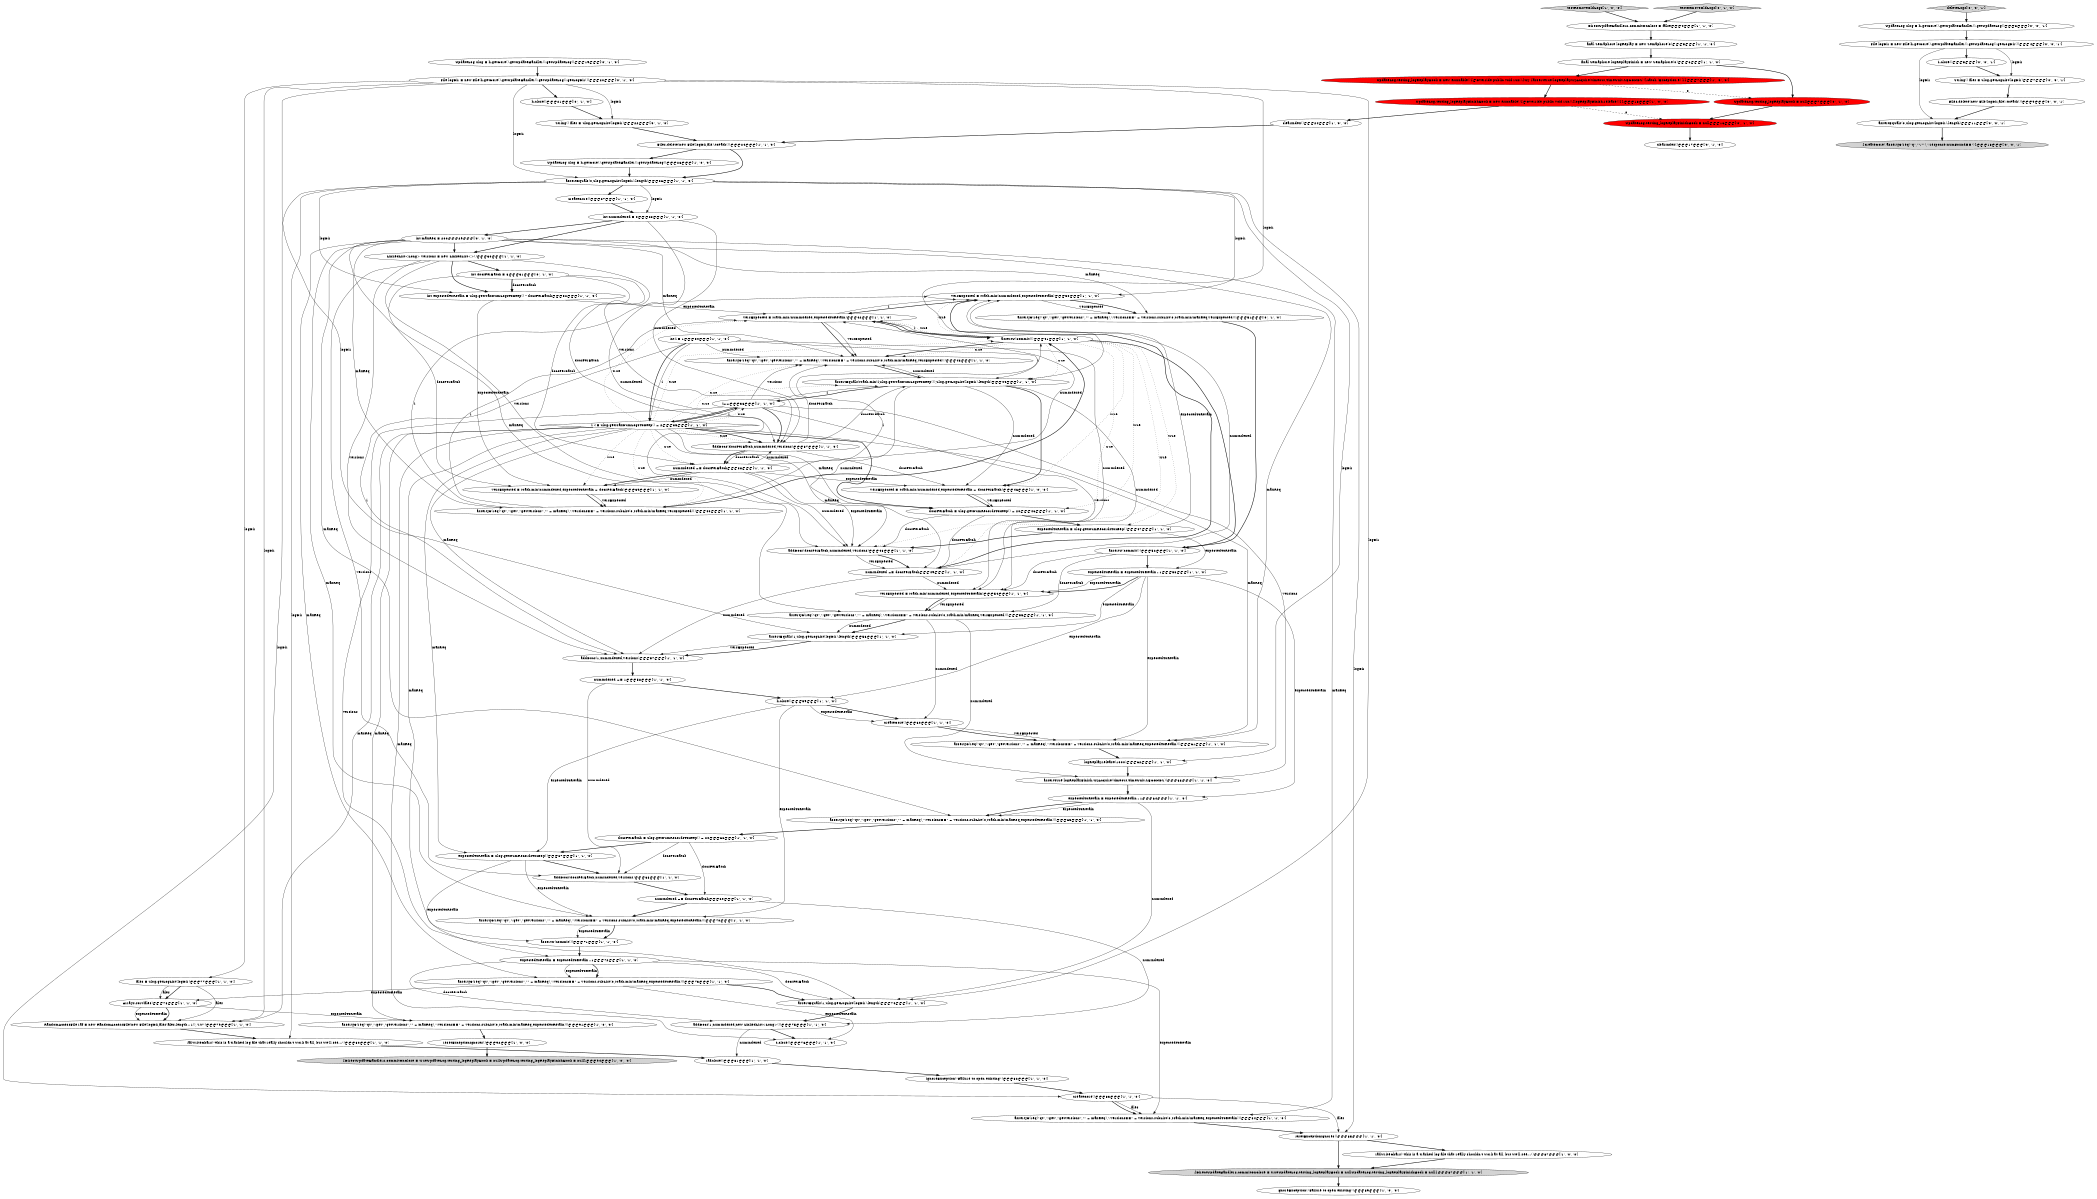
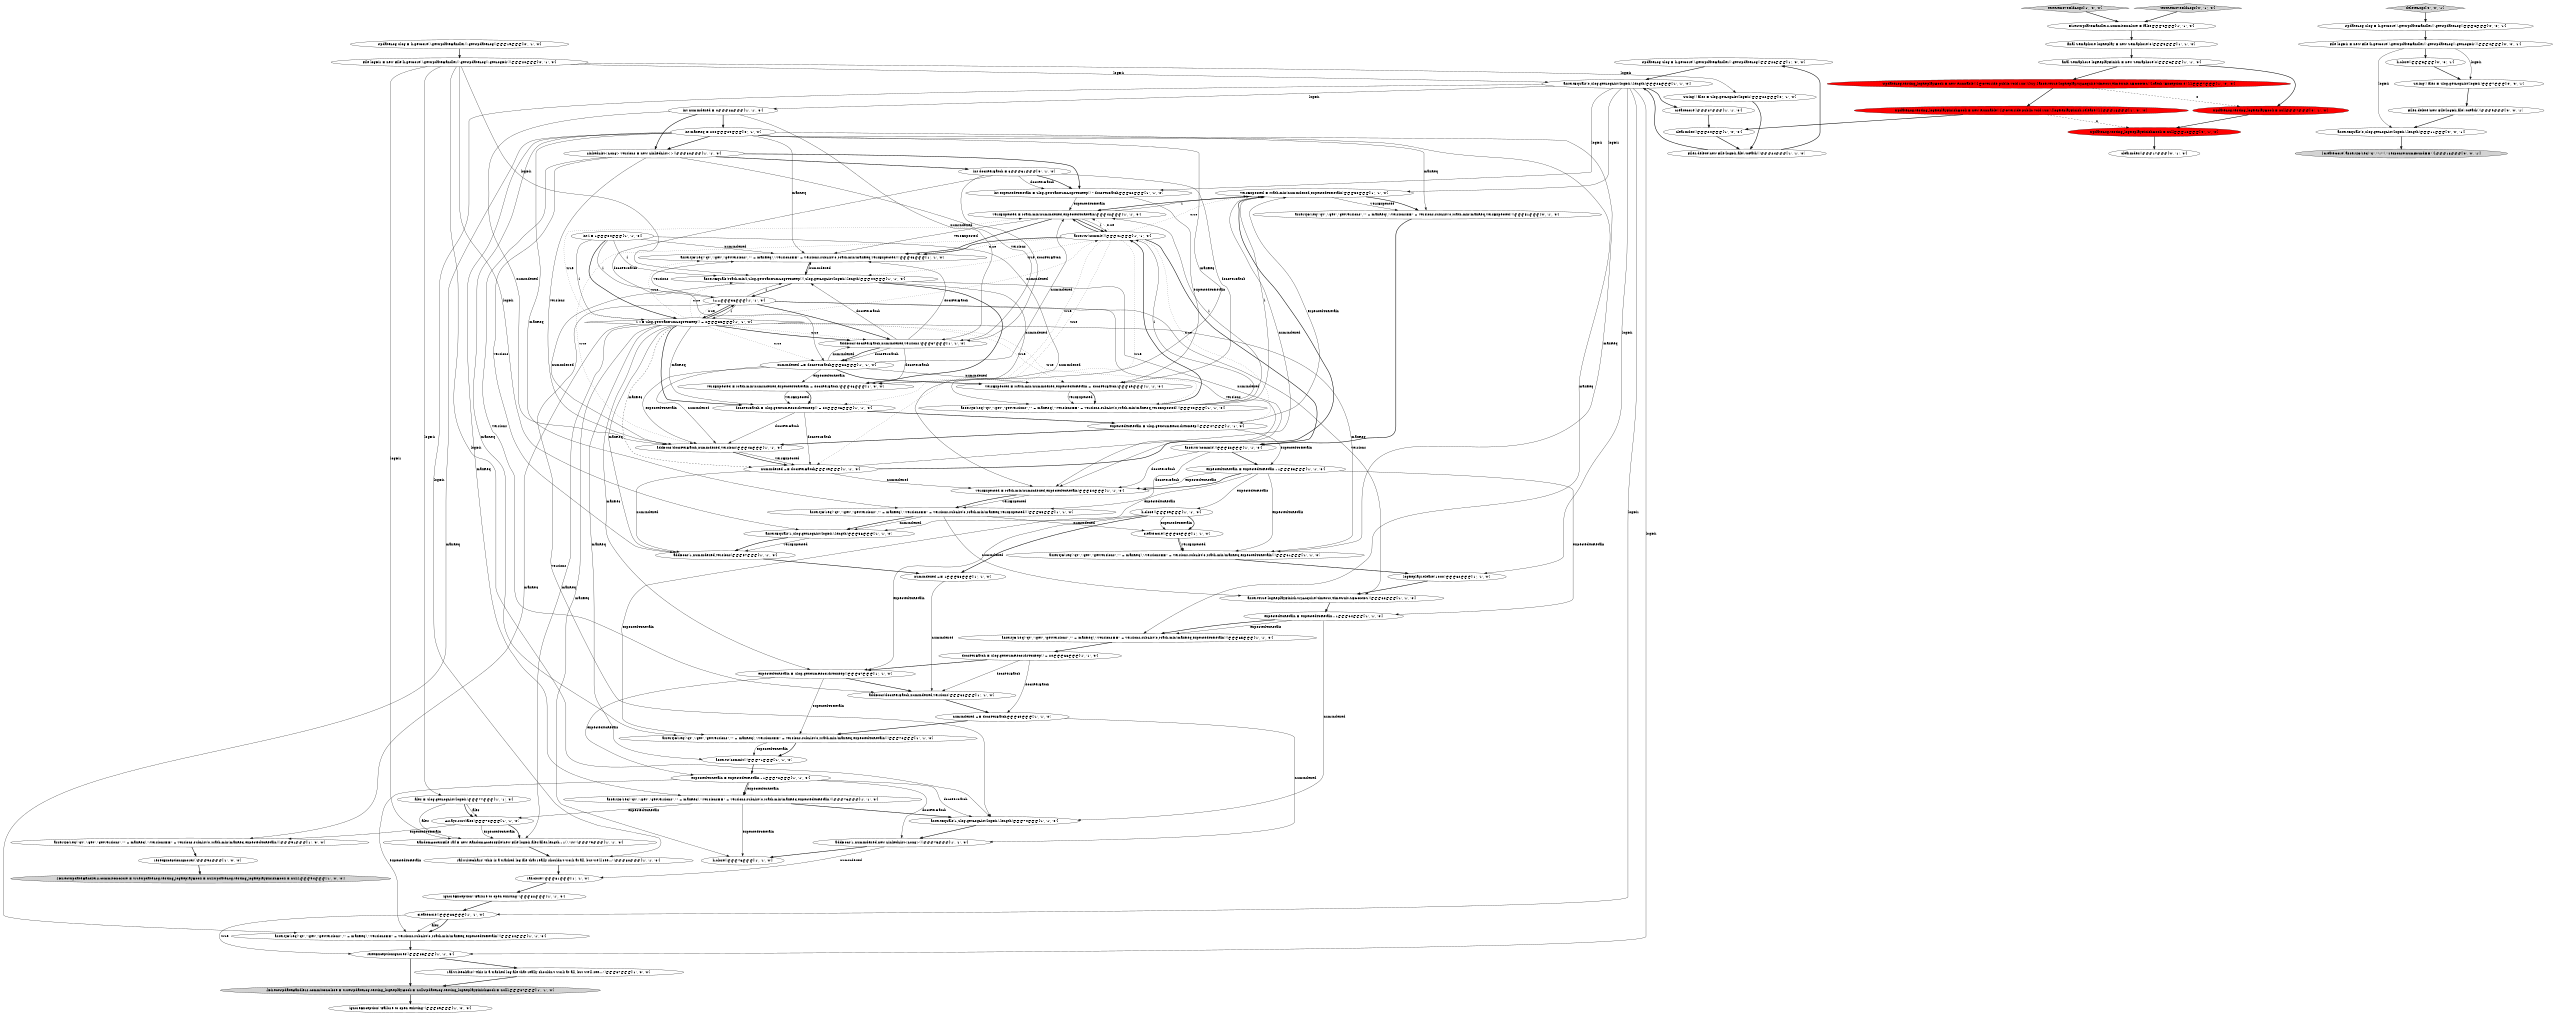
(562, 102) -> none
(621, 208) -> (1709, 120)
(673, 382) -> (1037, 279)
(368, 451) -> (634, 287)
(811, 489) -> (628, 446)
(720, 691) -> (1053, 535)
(1341, 1118) -> (225, 936)
